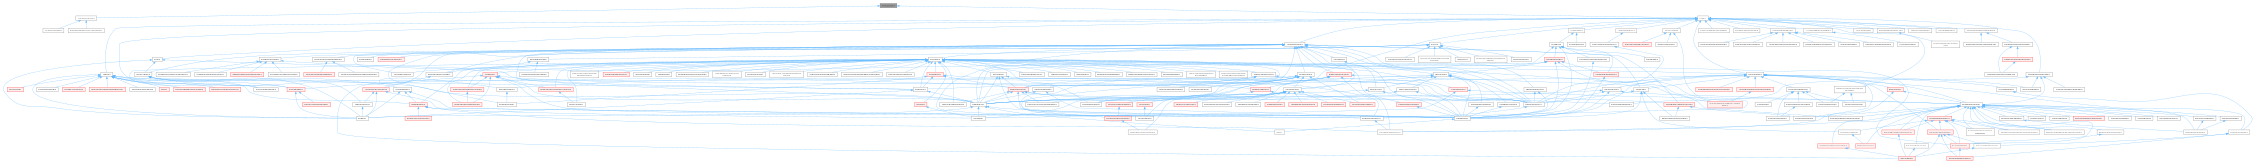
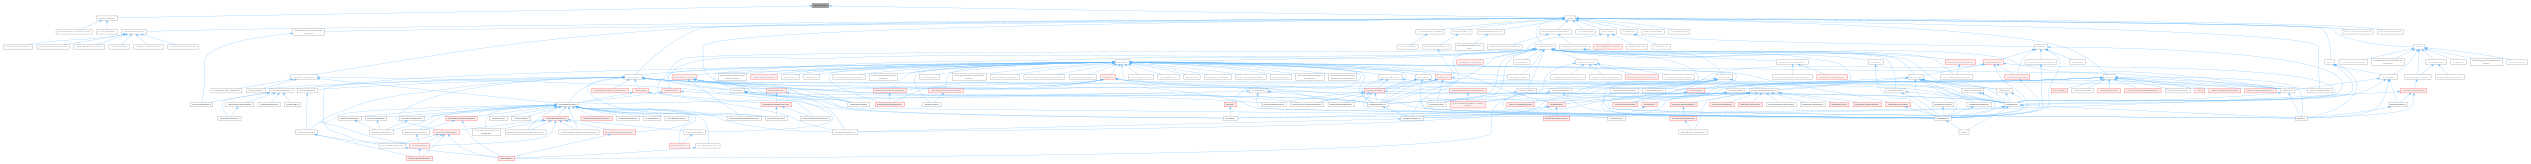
(1293, 90) -> (1764, 91)
(2031, 90) -> (256, 91)
(1837, 98) -> none
(1675, 118) -> (815, 118)
none -> (438, 126)
